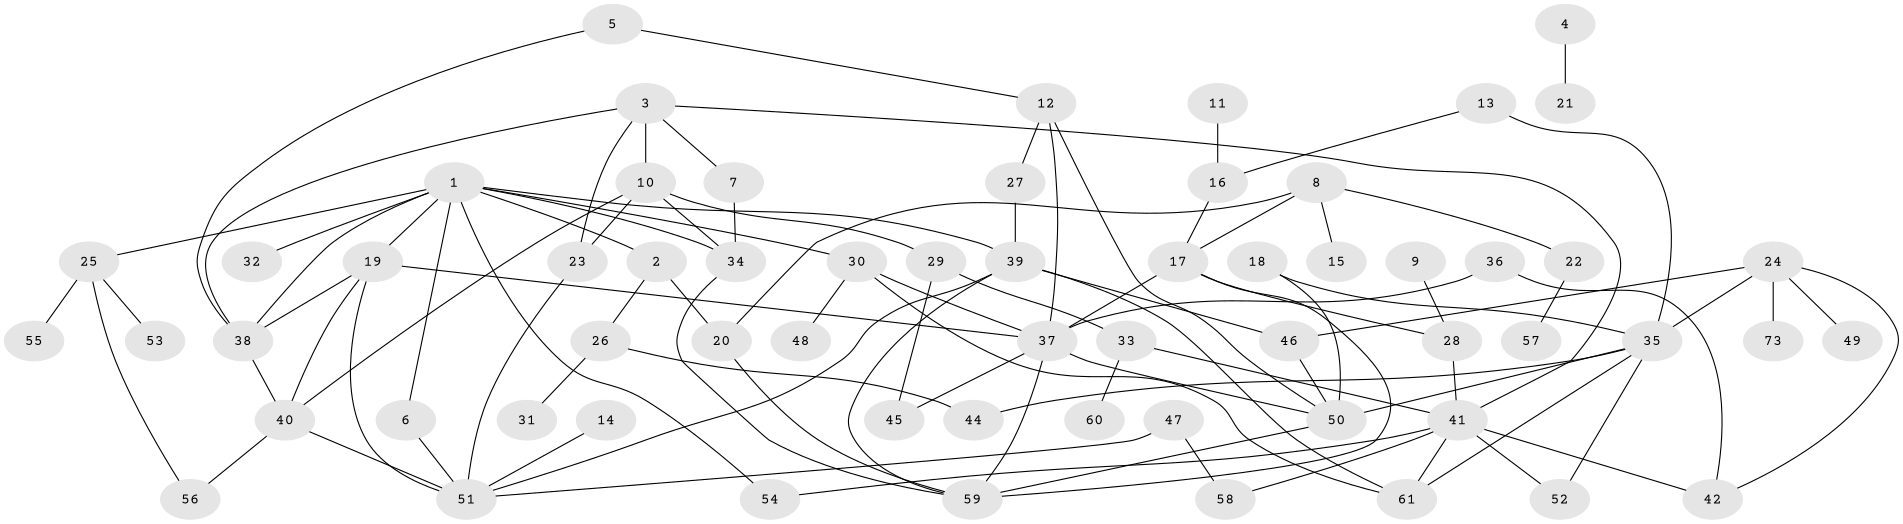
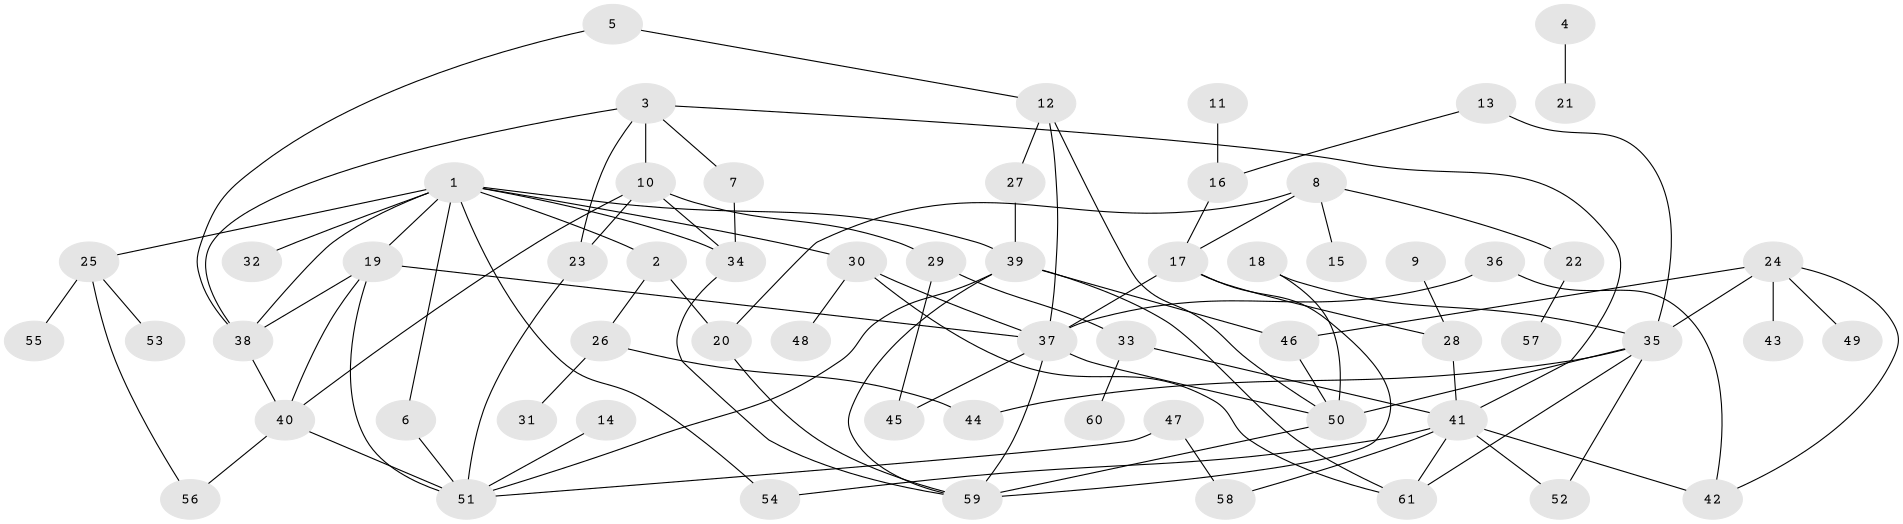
(1773, 341) -> (1773, 341)
